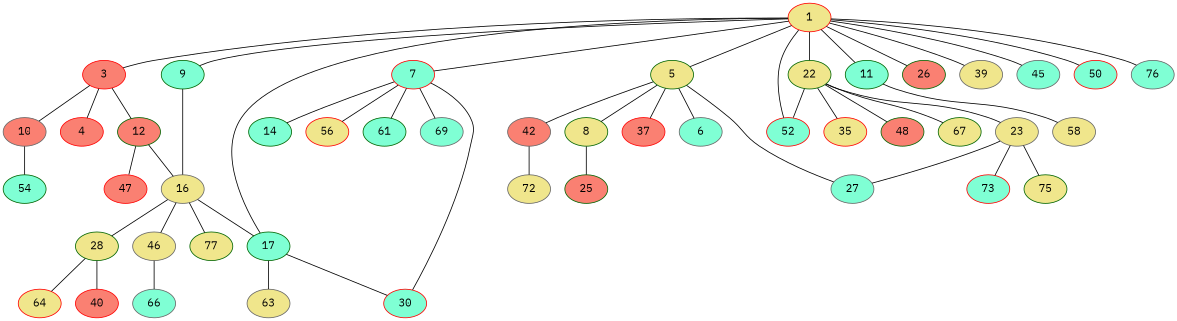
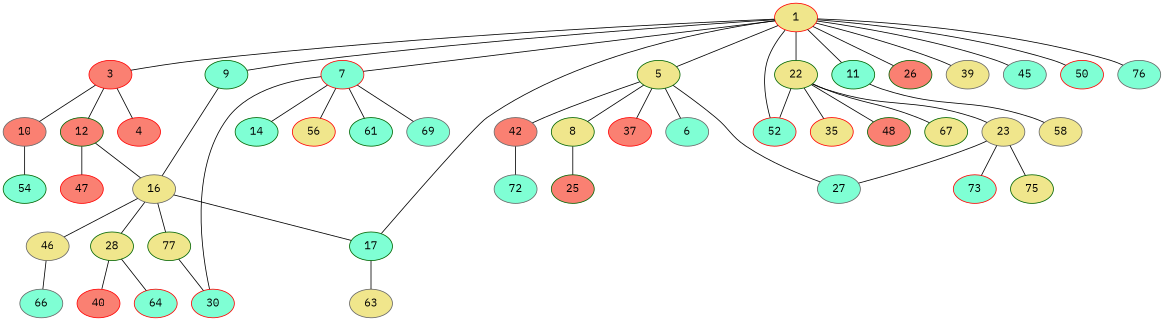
(529, 189) -> (516, 189)
(337, 275) -> (191, 275)
(40, 303) -> (156, 303)
